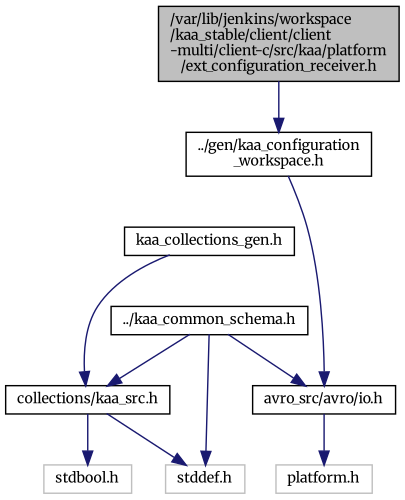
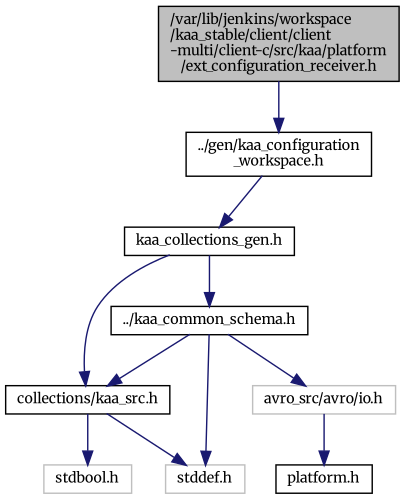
(316, 272) -> (246, 196)
none -> (209, 274)
(324, 400) -> (324, 400)
(324, 479) -> (324, 479)
